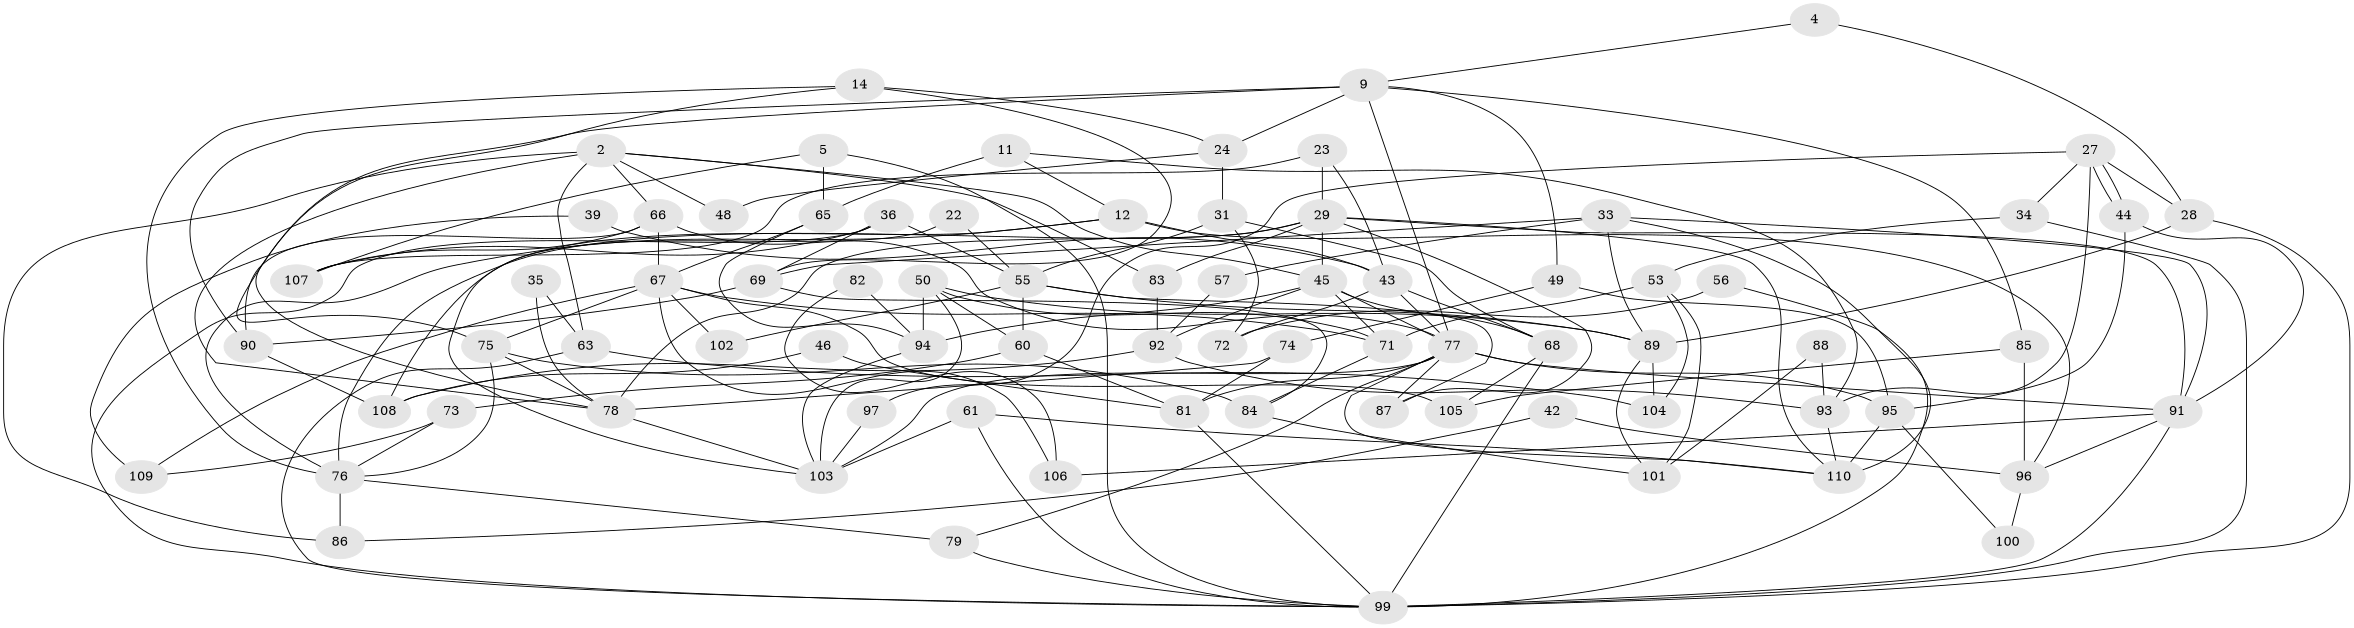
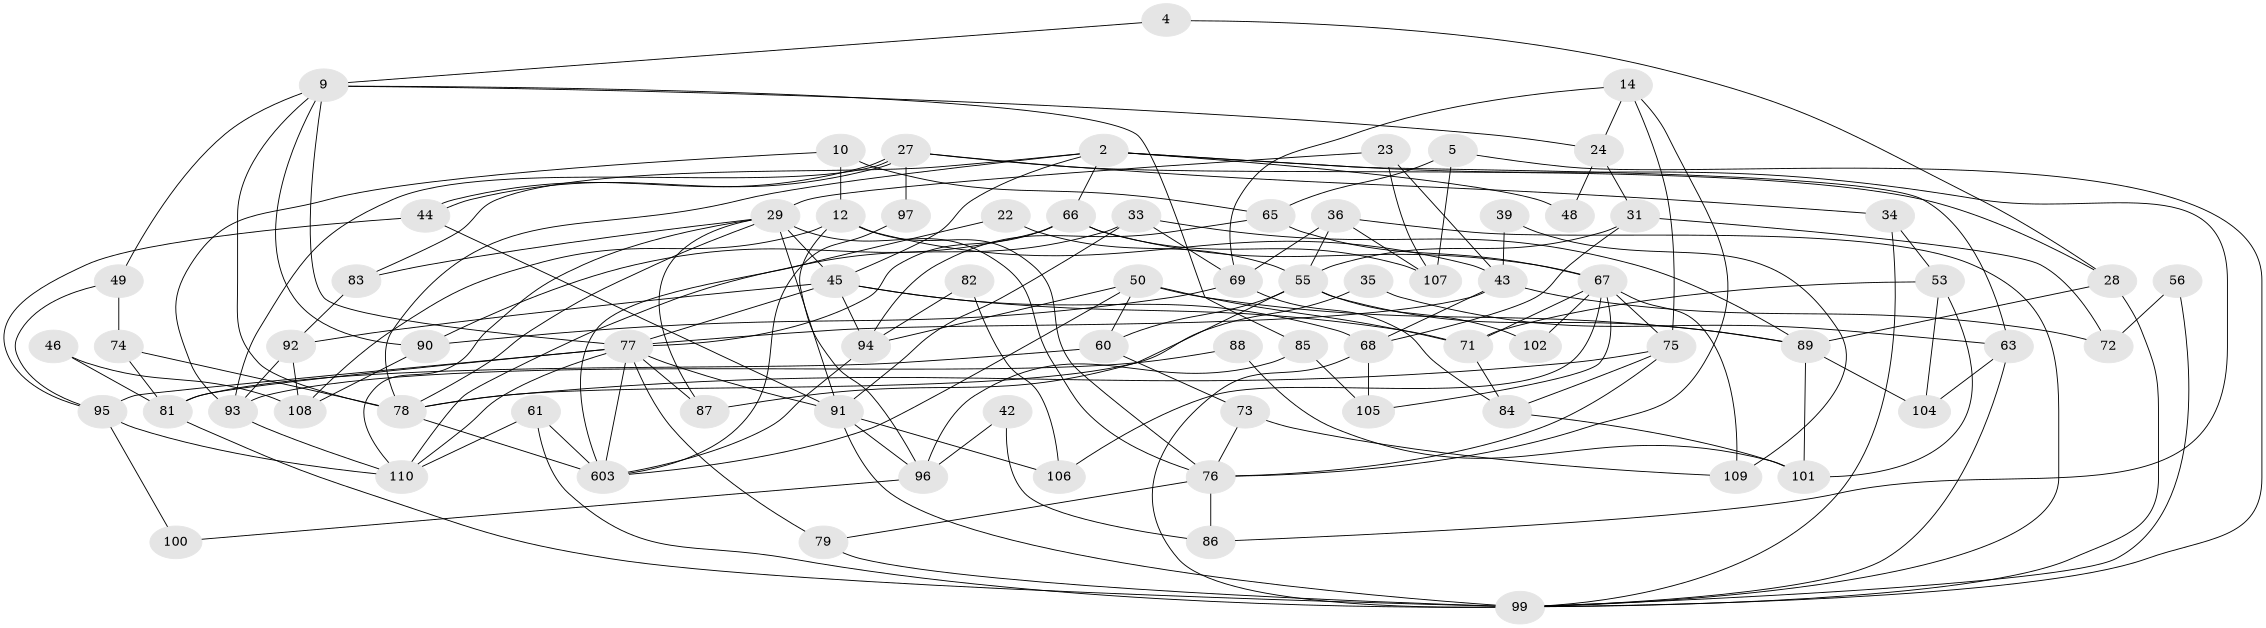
(1006, 151) -> (841, 151)
(1223, 281) -> none
(822, 477) -> (603, 477)
